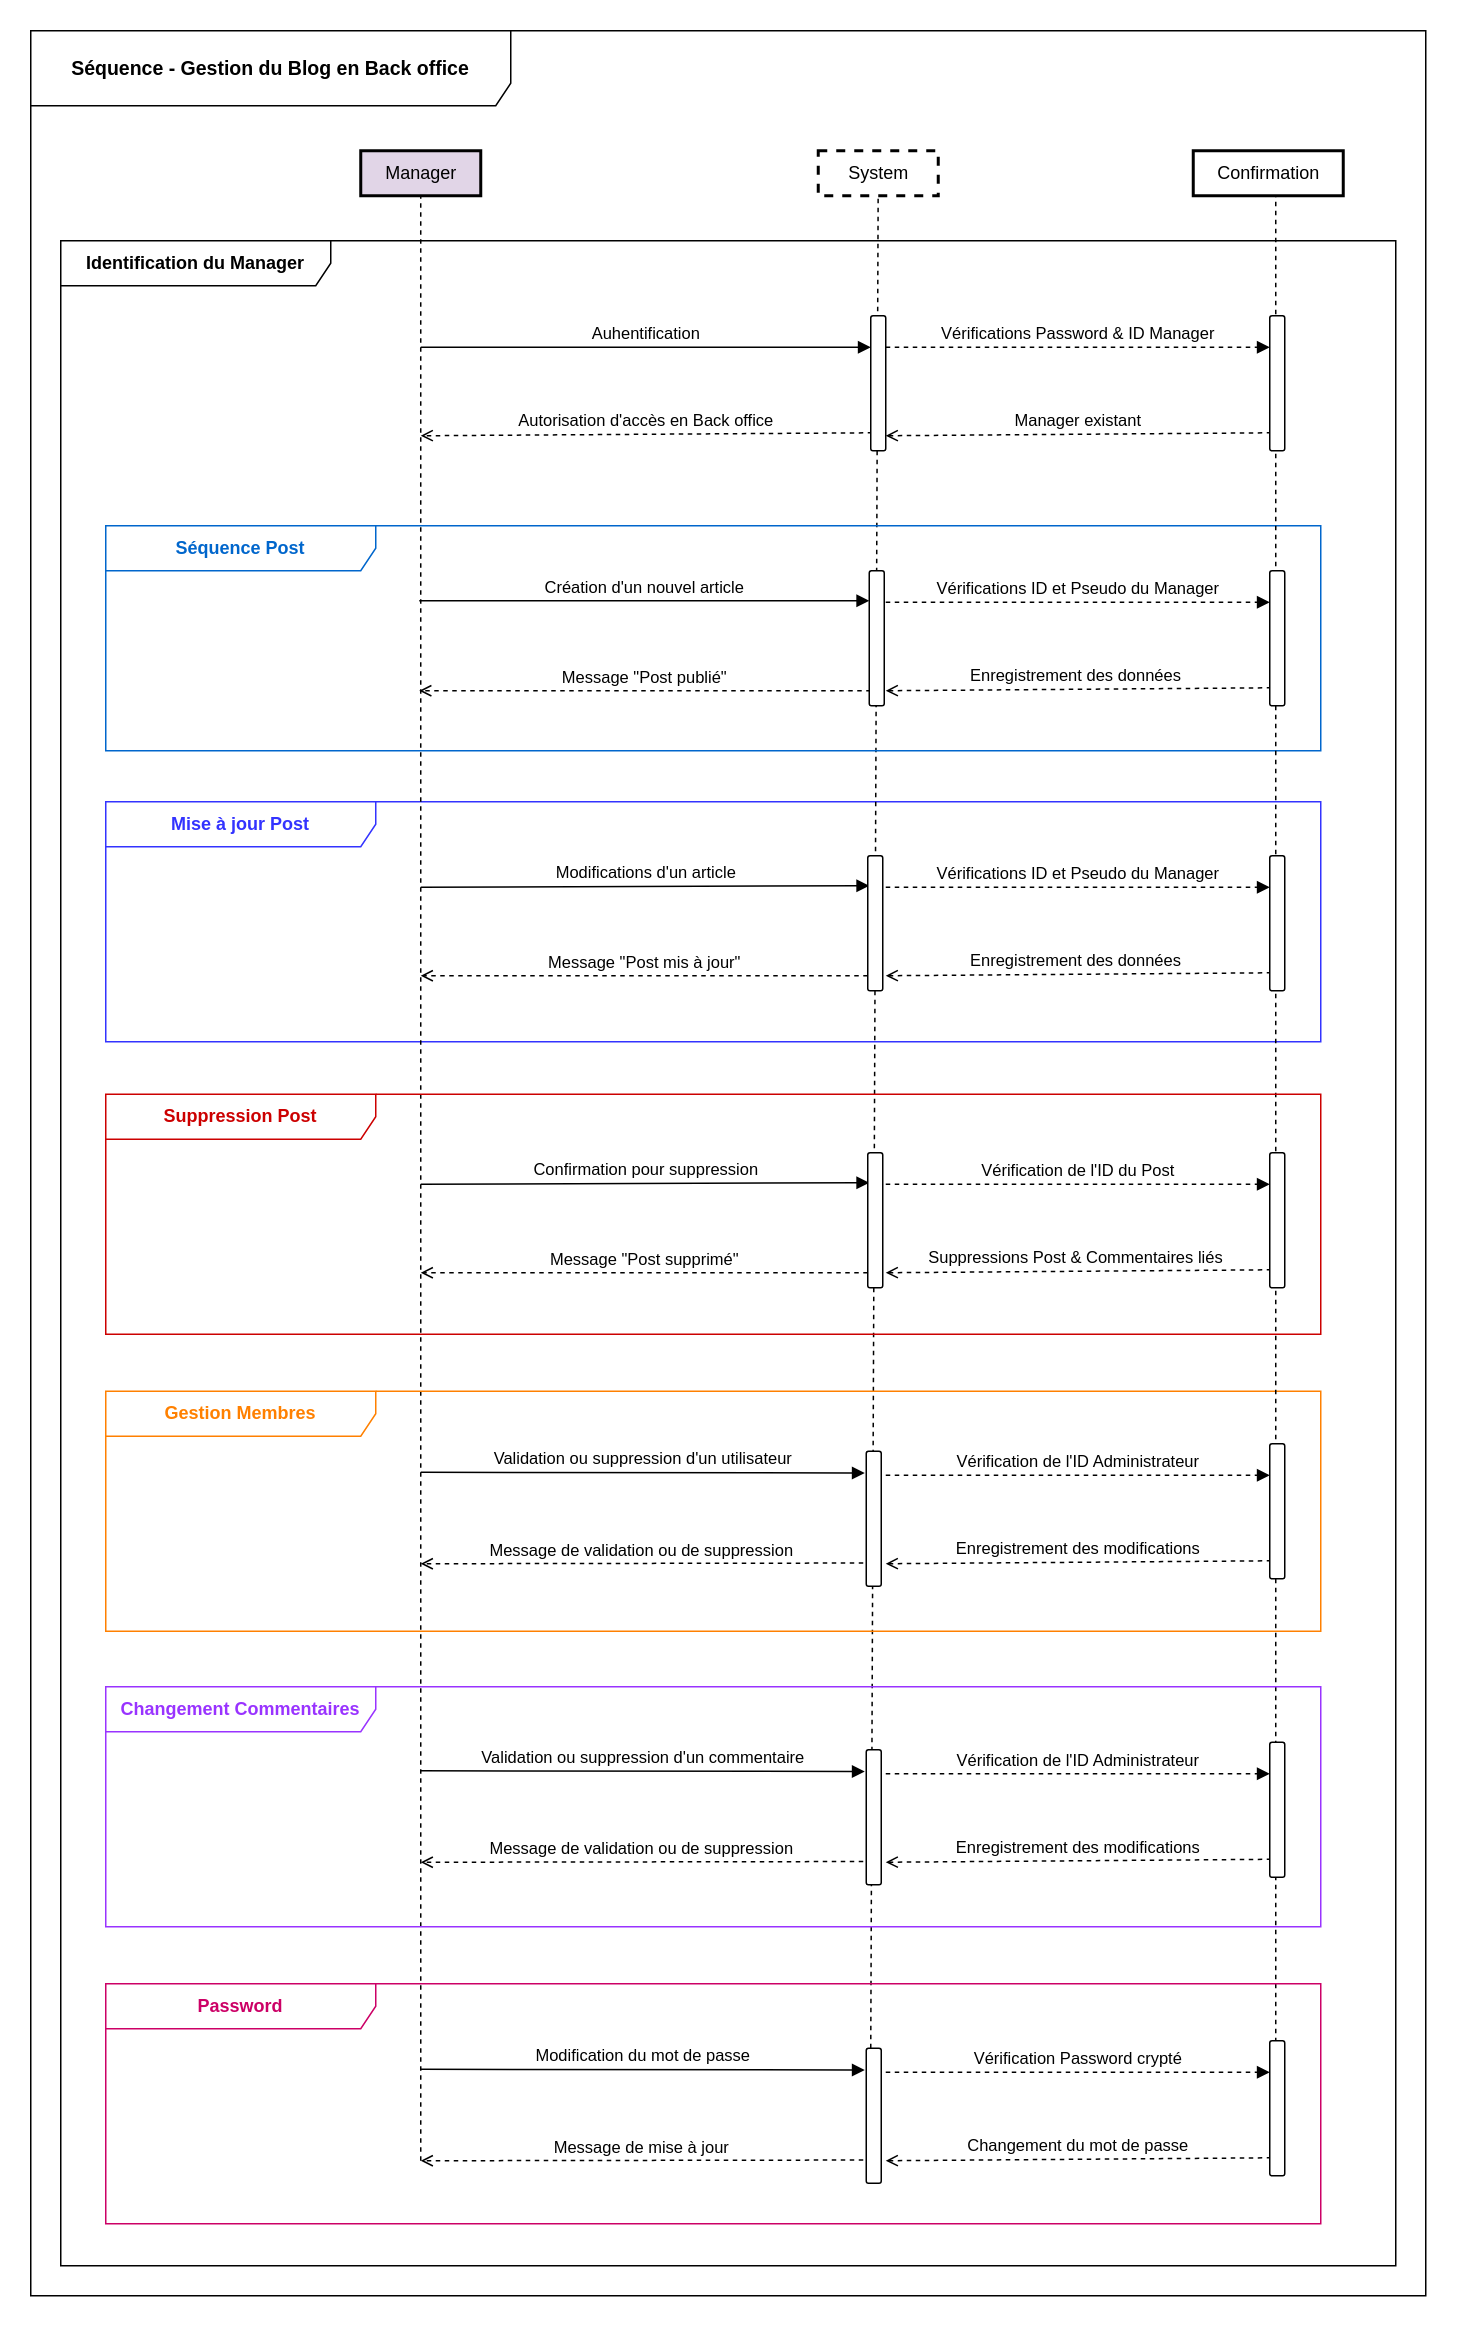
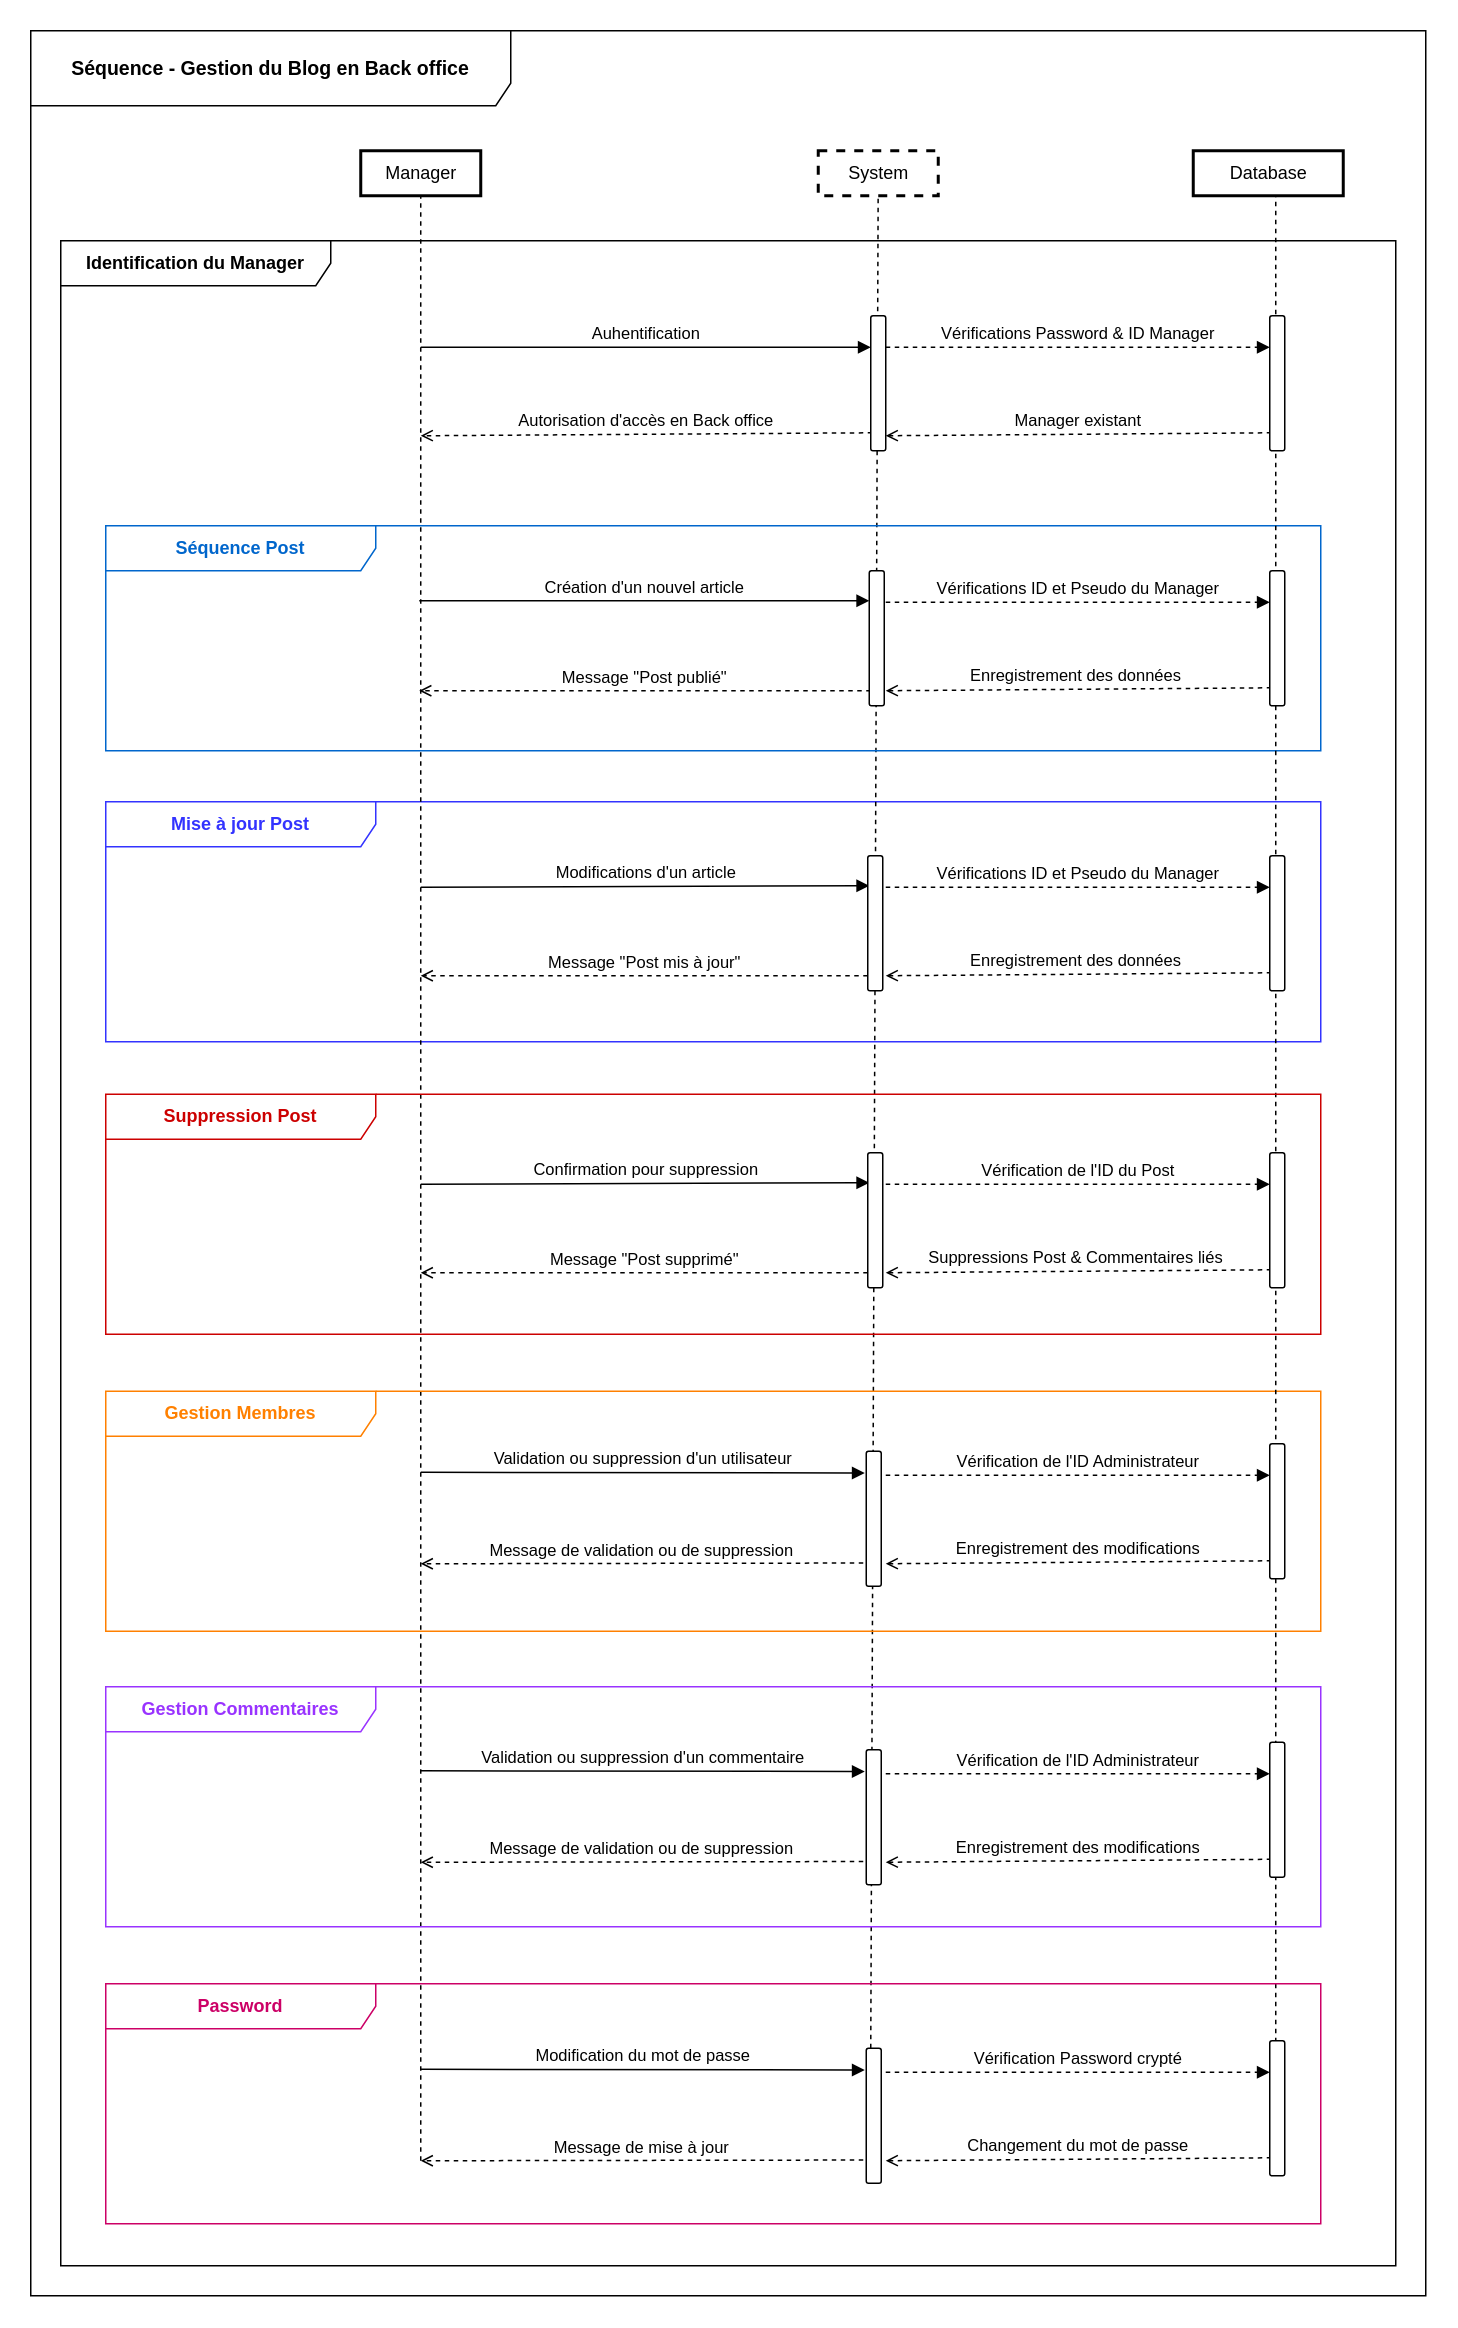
(421, 173) -> (421, 173)
(1269, 173) -> (1269, 173)
(241, 1709) -> (241, 1709)
